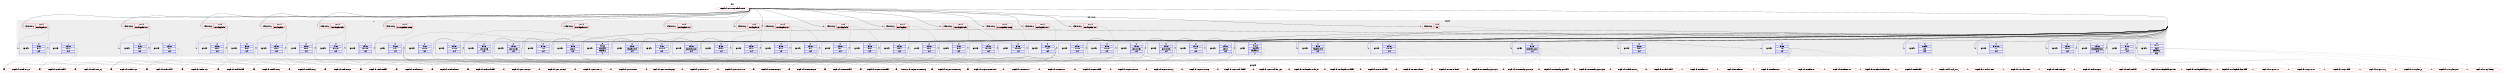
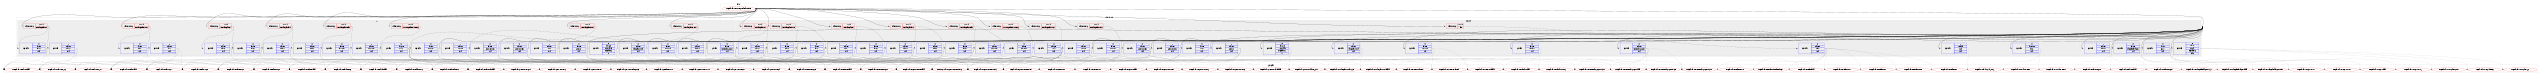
none -> (521, 70)
(700, 70) -> (664, 70)
